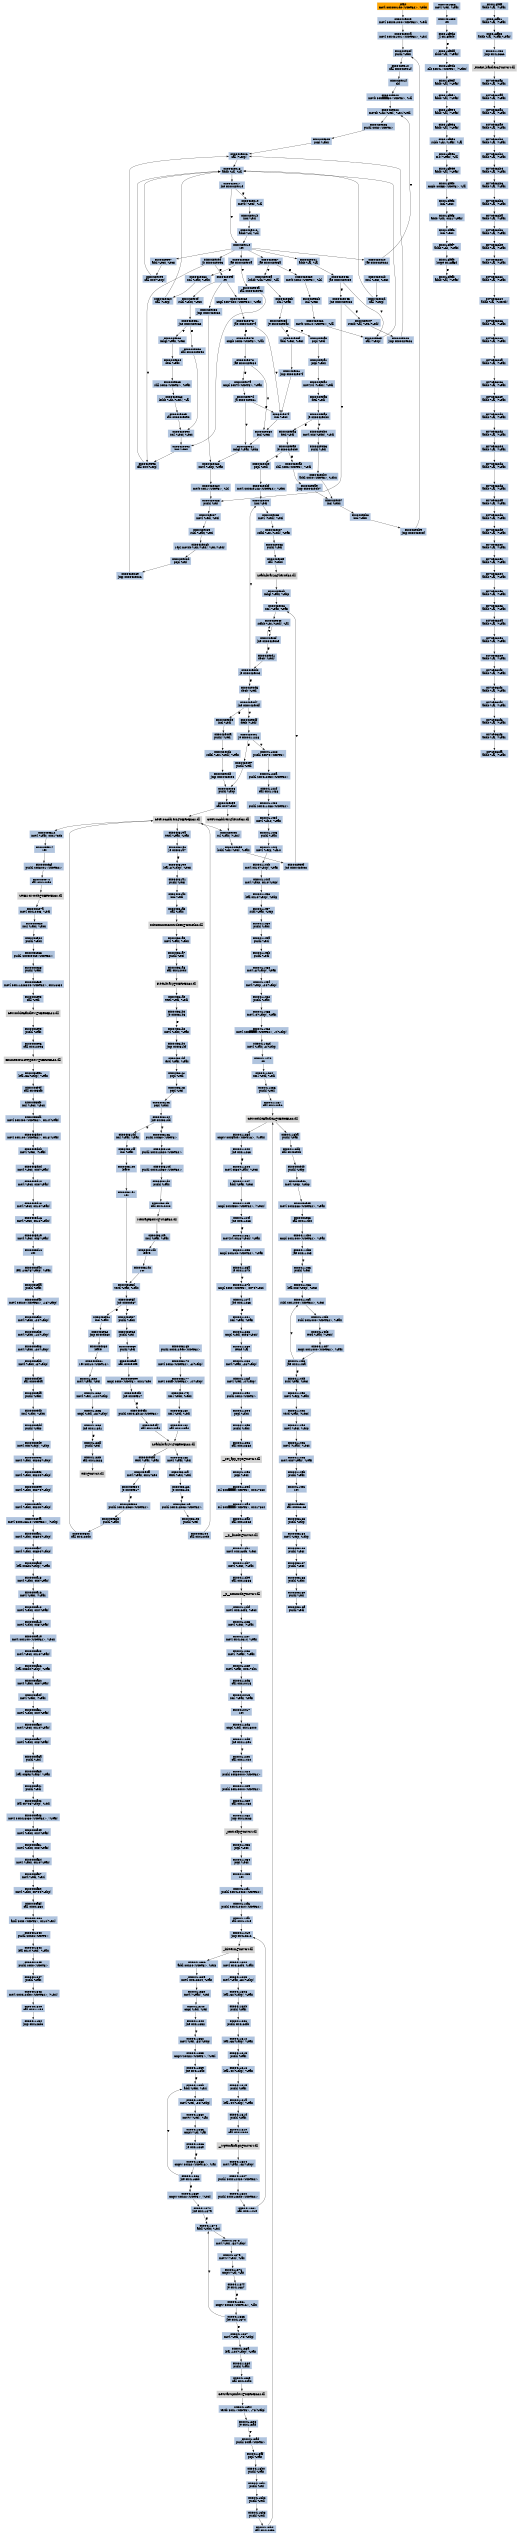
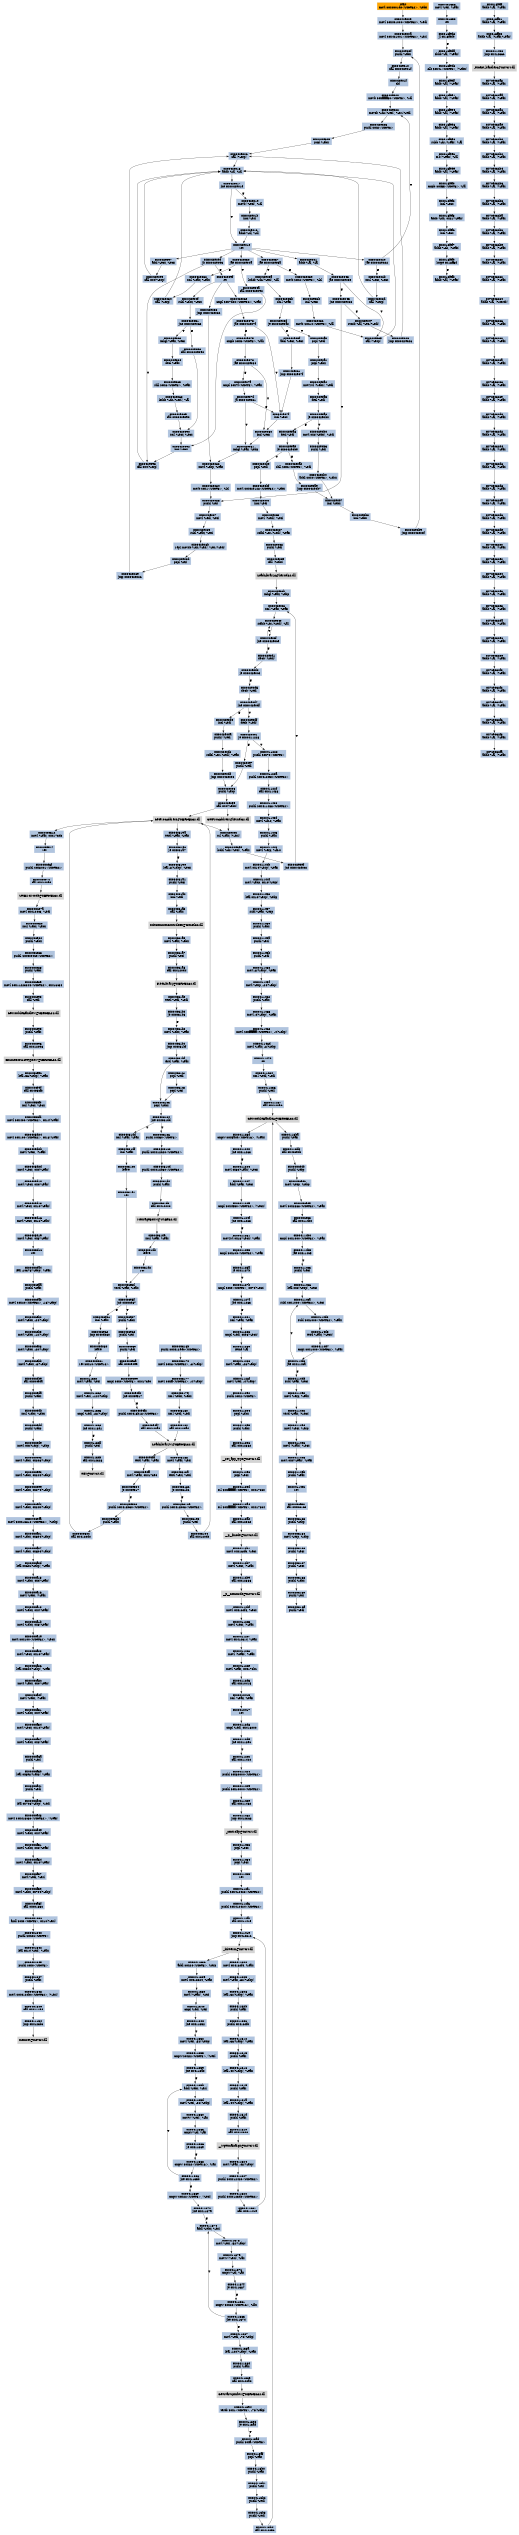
none -> (377, 269)
(250, 587) -> none
none -> (261, 961)
(177, 1067) -> (162, 1080)
none -> (195, 1527)
none -> (33, 2040)
